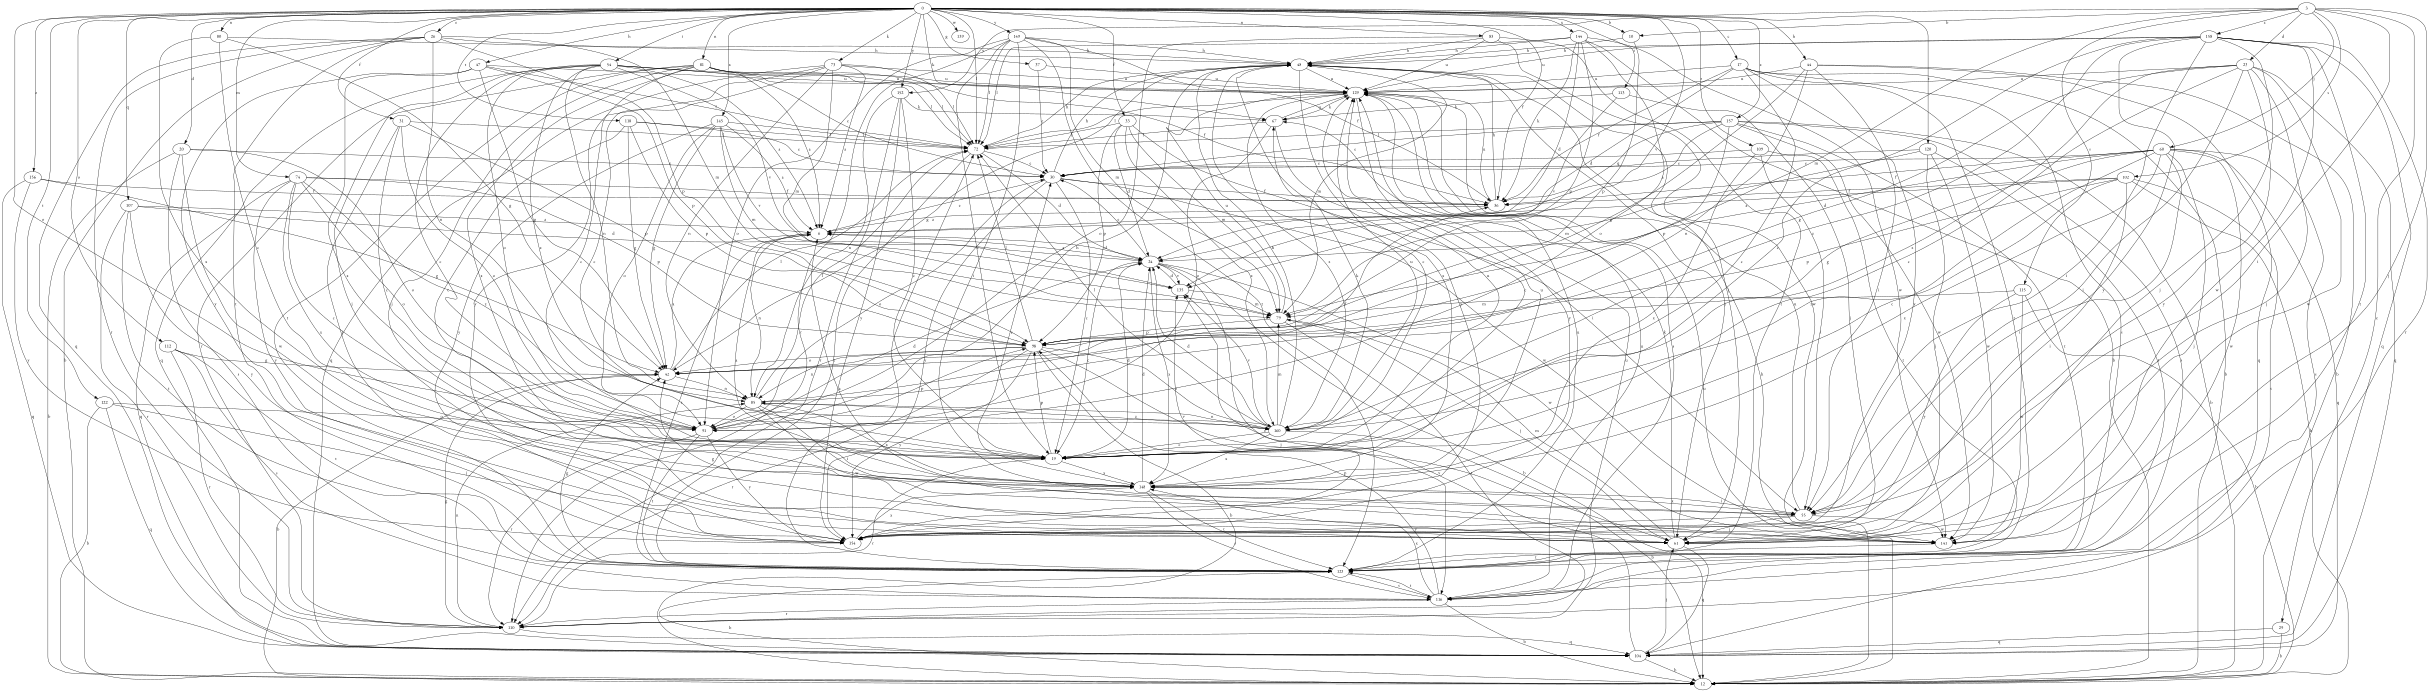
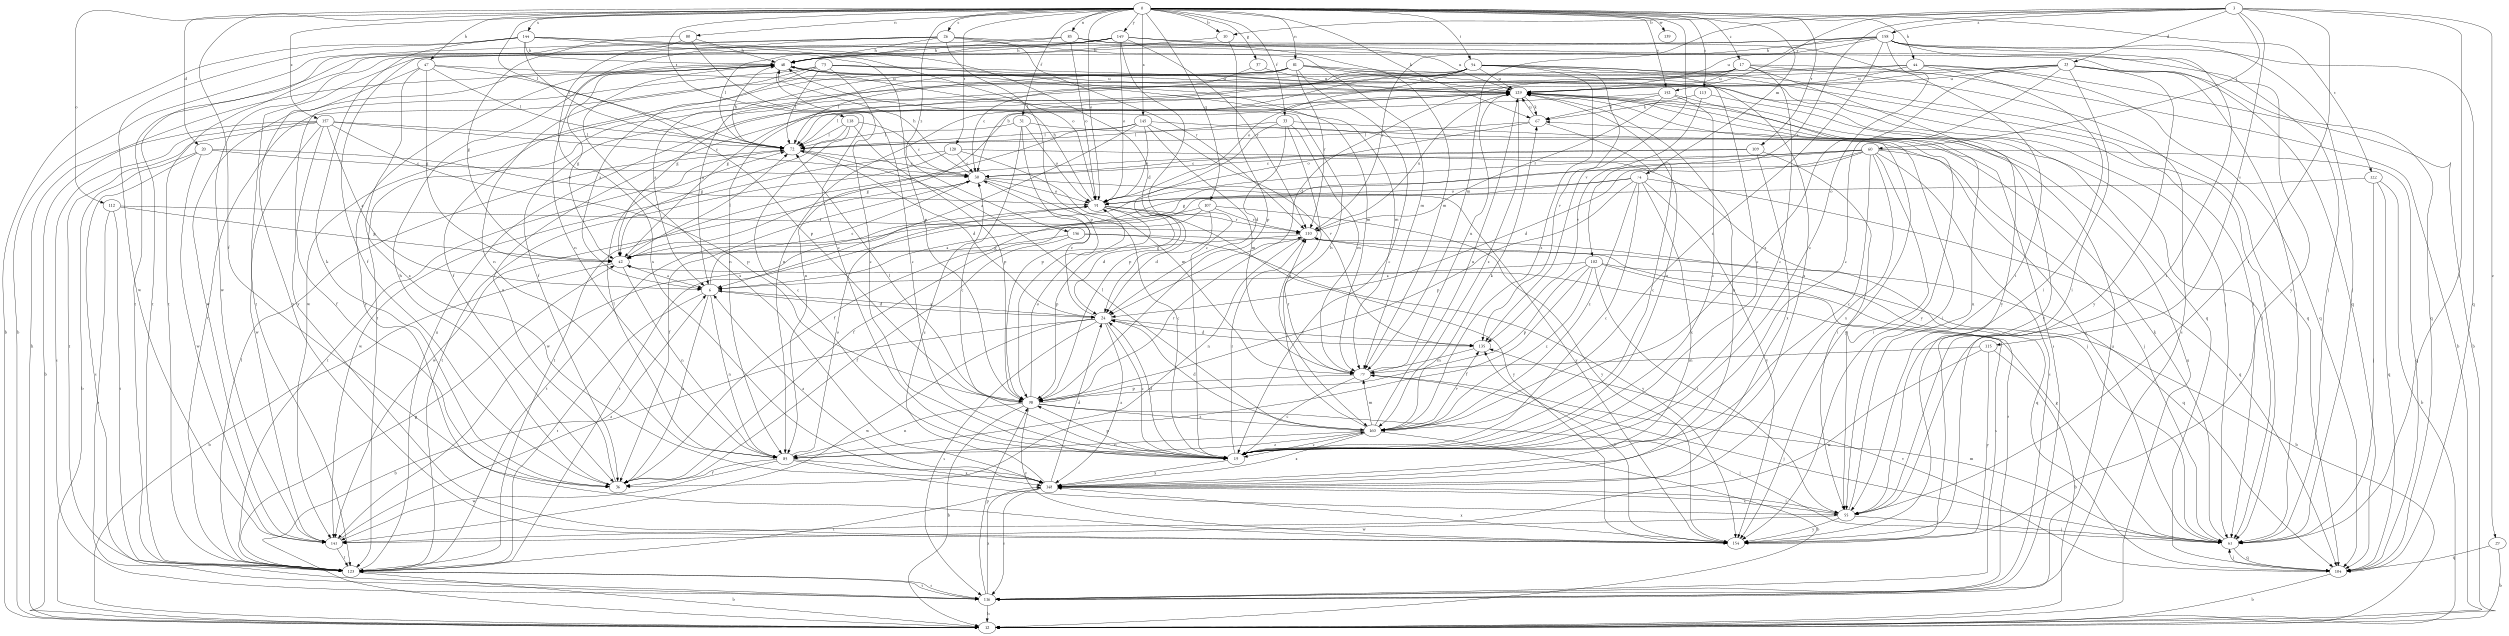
(879, 36) -> none
(848, 121) -> (1009, 121)
(1618, 163) -> (337, 304)
(1175, 212) -> (680, 395)
(817, 357) -> (1048, 286)
none -> (1295, 408)
